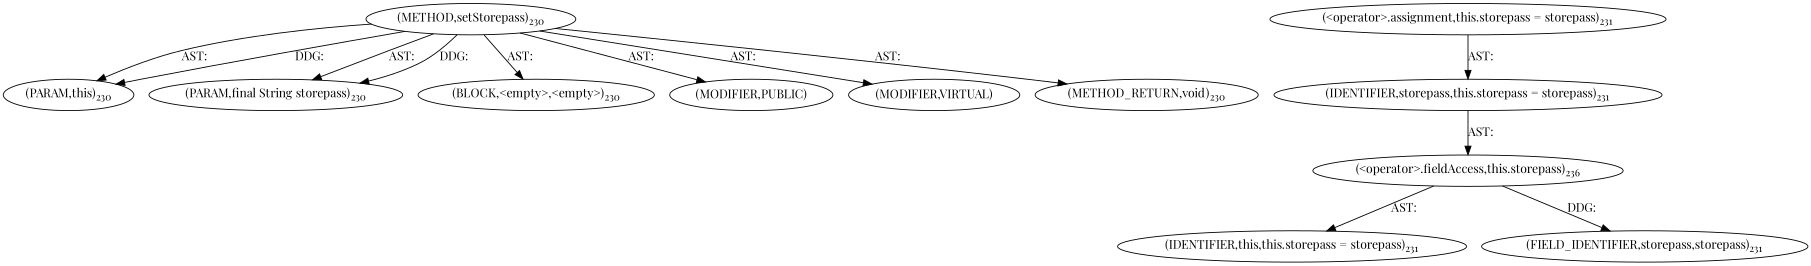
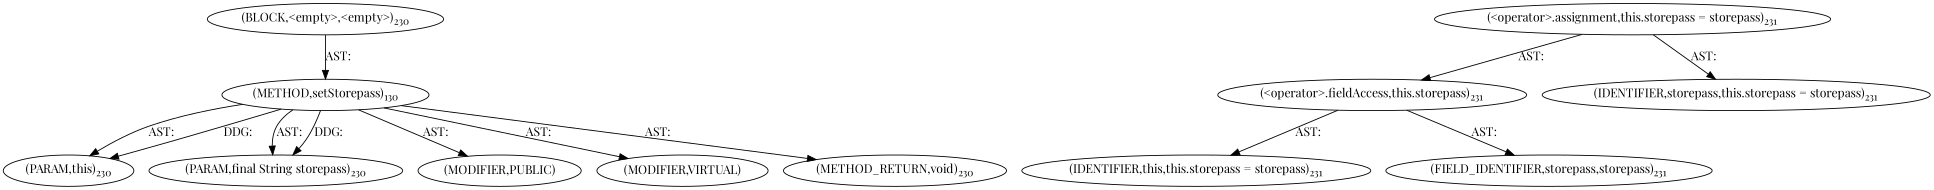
(537, 18) -> (391, 94)
(501, 54) -> (325, 53)
(1468, 128) -> (1506, 56)
(1573, 169) -> (1477, 94)
(1583, 209) -> (1486, 133)
